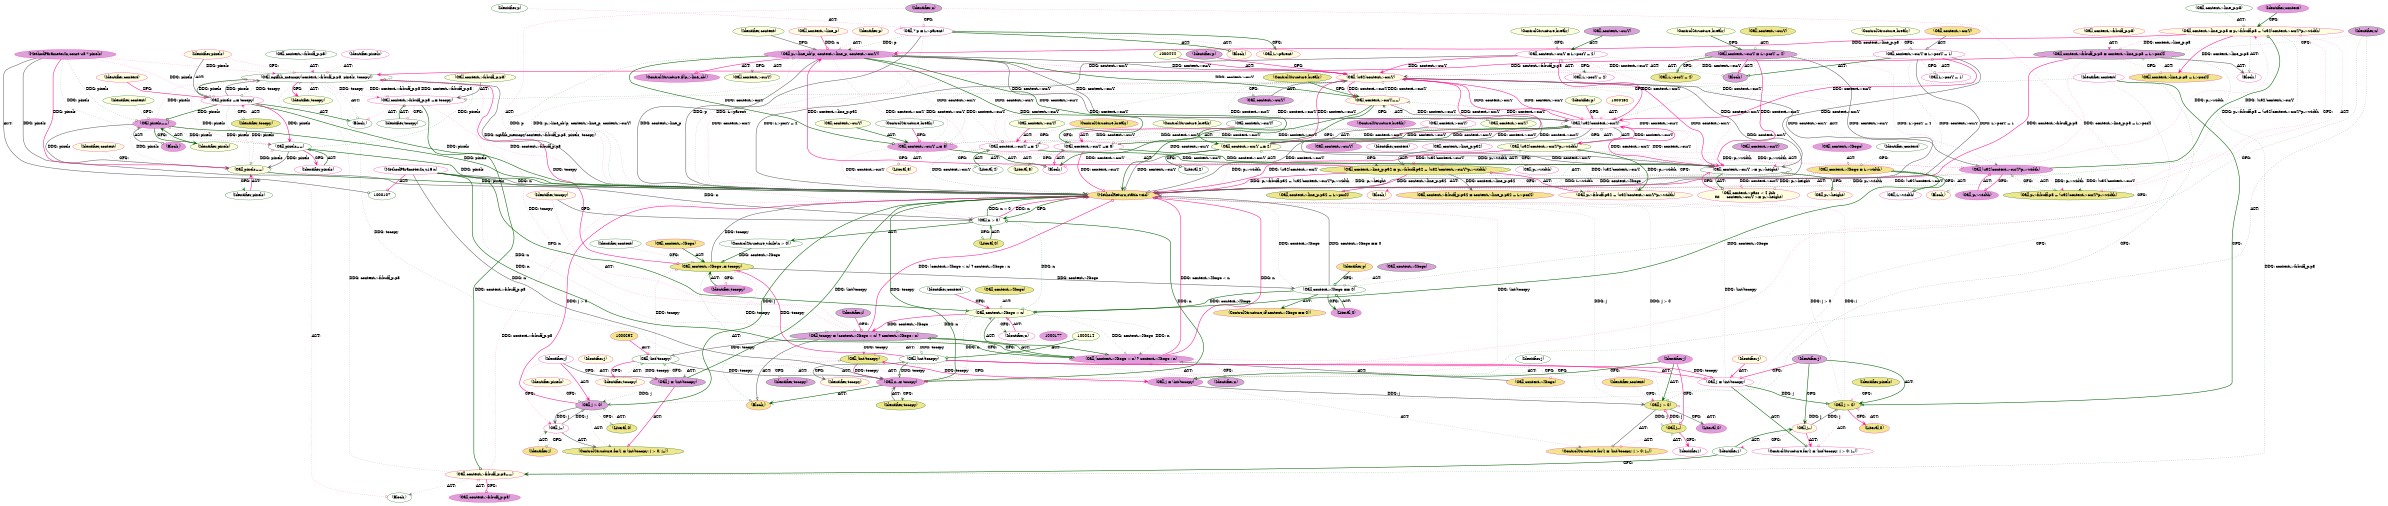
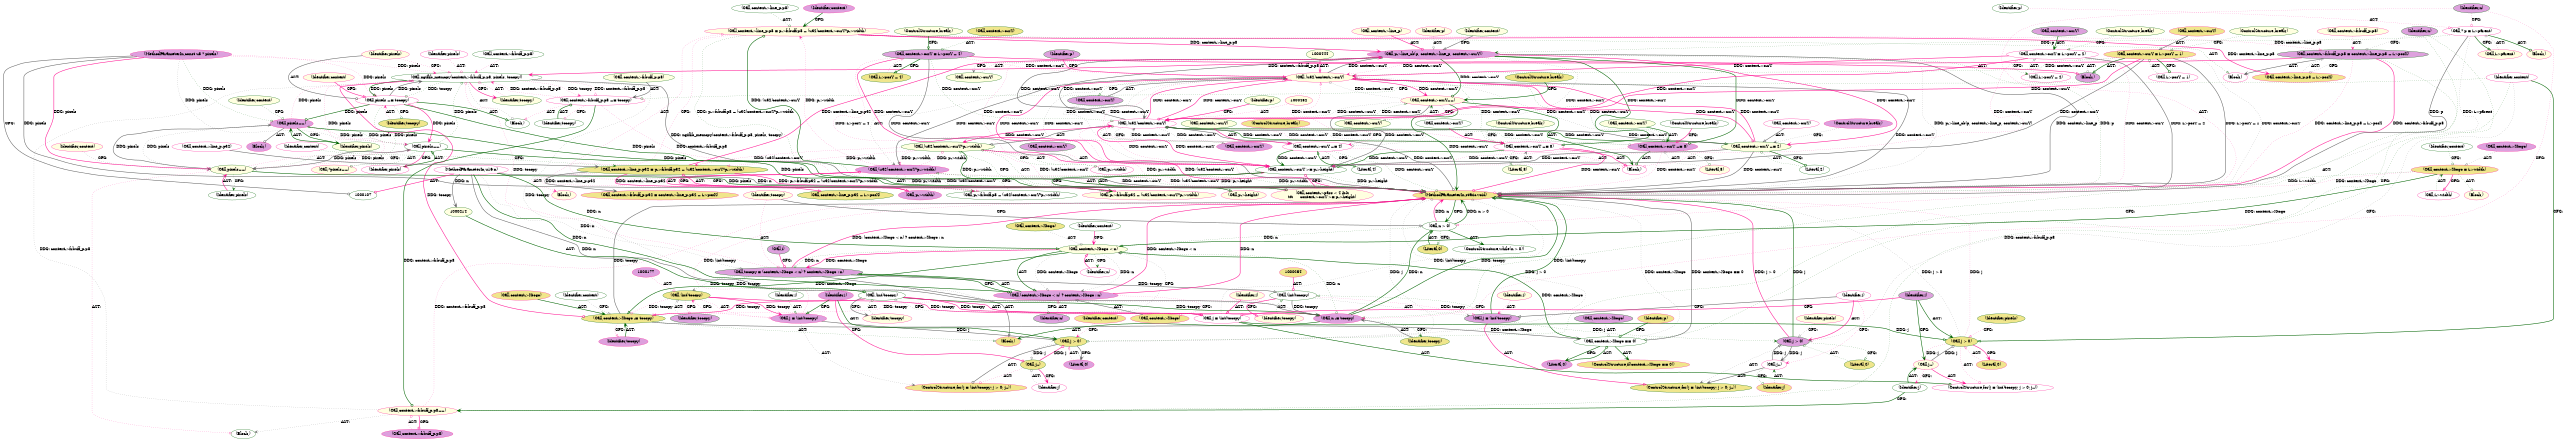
(832, 43) -> (1416, 43)
(1919, 54) -> (2150, 54)
(1927, 67) -> (2163, 64)
(677, 77) -> none
(1142, 115) -> (1772, 79)
(9, 124) -> (10, 124)
none -> (334, 170)
(1940, 177) -> (2450, 182)
none -> (2436, 183)
(1123, 195) -> (1456, 195)
(2069, 195) -> (1012, 195)
(703, 202) -> (453, 188)
(554, 244) -> (594, 212)
(738, 255) -> (857, 278)
(853, 313) -> (778, 249)
